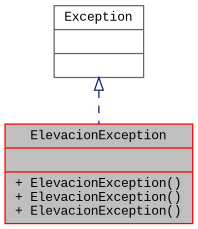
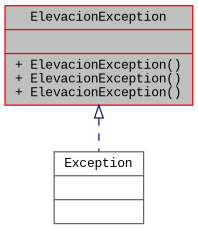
(99, 107) -> (99, 135)
